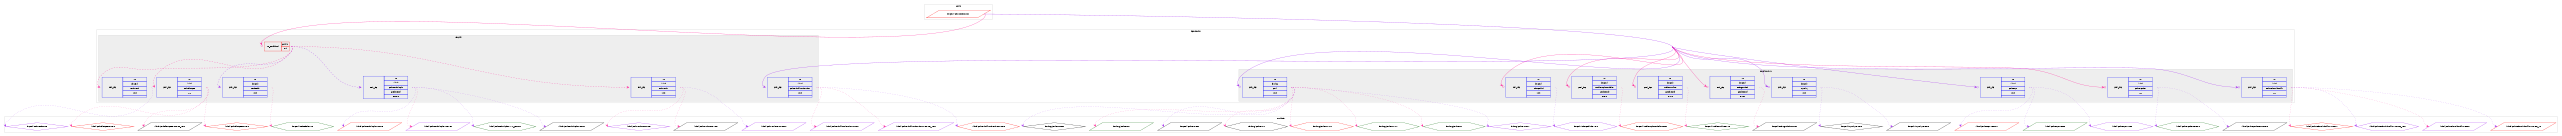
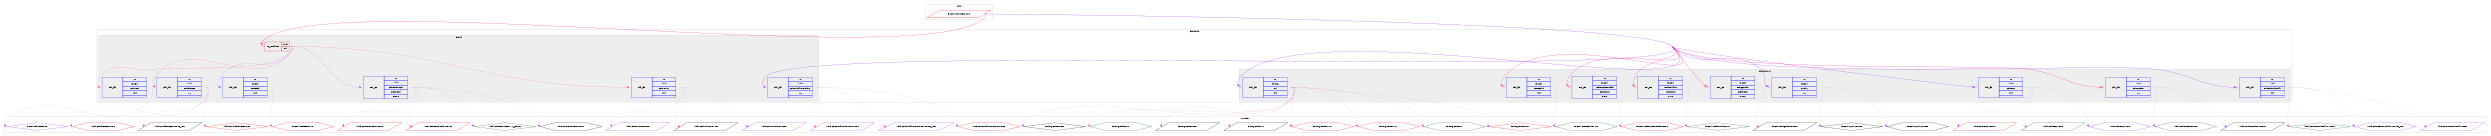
(285, 44) -> (285, 44)
(103, 127) -> (103, 127)
(170, 127) -> (170, 127)
(237, 127) -> (237, 127)
(303, 127) -> (303, 127)
(438, 127) -> (438, 127)
(505, 127) -> (505, 127)
(572, 127) -> (571, 127)
(639, 127) -> (638, 127)
(1121, 127) -> (1121, 127)
(1190, 127) -> (1187, 127)
(1257, 127) -> (1256, 127)
(1388, 127) -> (1389, 127)
(1520, 127) -> (1520, 127)
(1586, 127) -> (1586, 127)
(1919, 127) -> (1918, 127)
(2322, 127) -> (2320, 127)
(2523, 127) -> none
